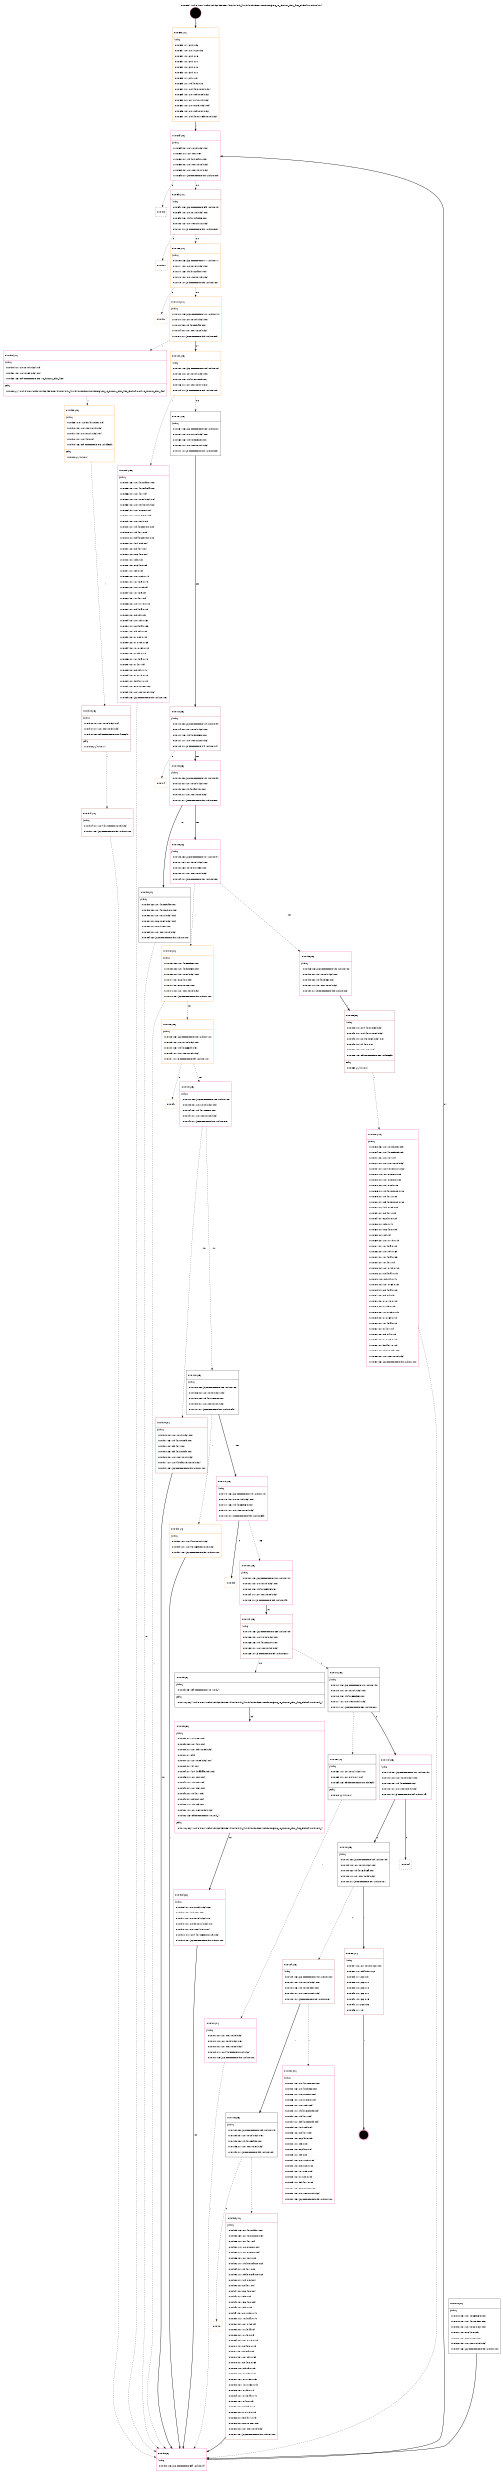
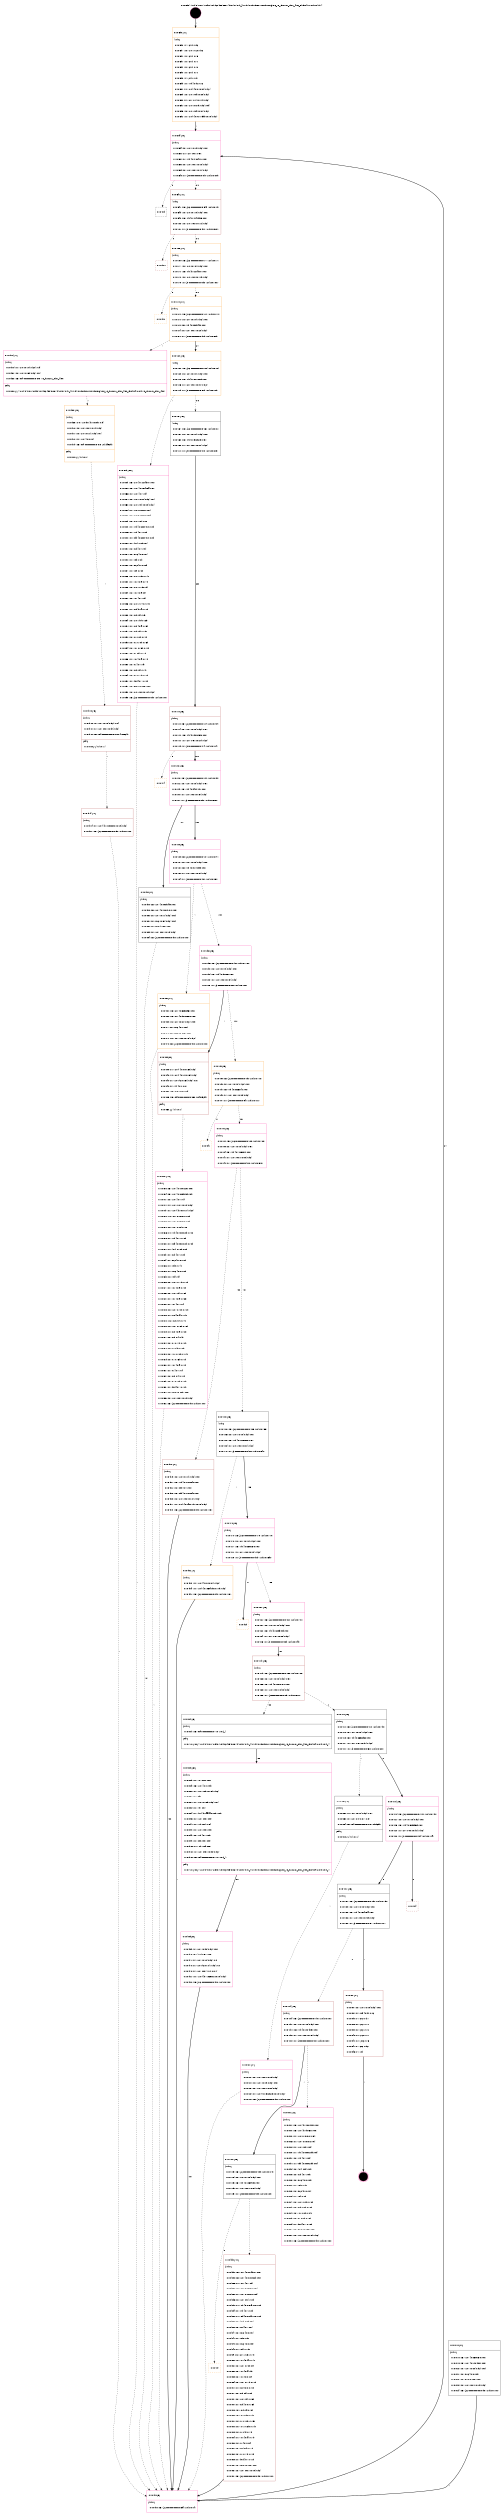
(187, 1009) -> (231, 1025)
